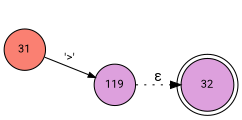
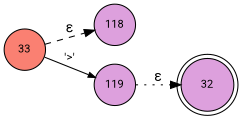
none -> (115, 25)
(25, 50) -> (25, 50)
